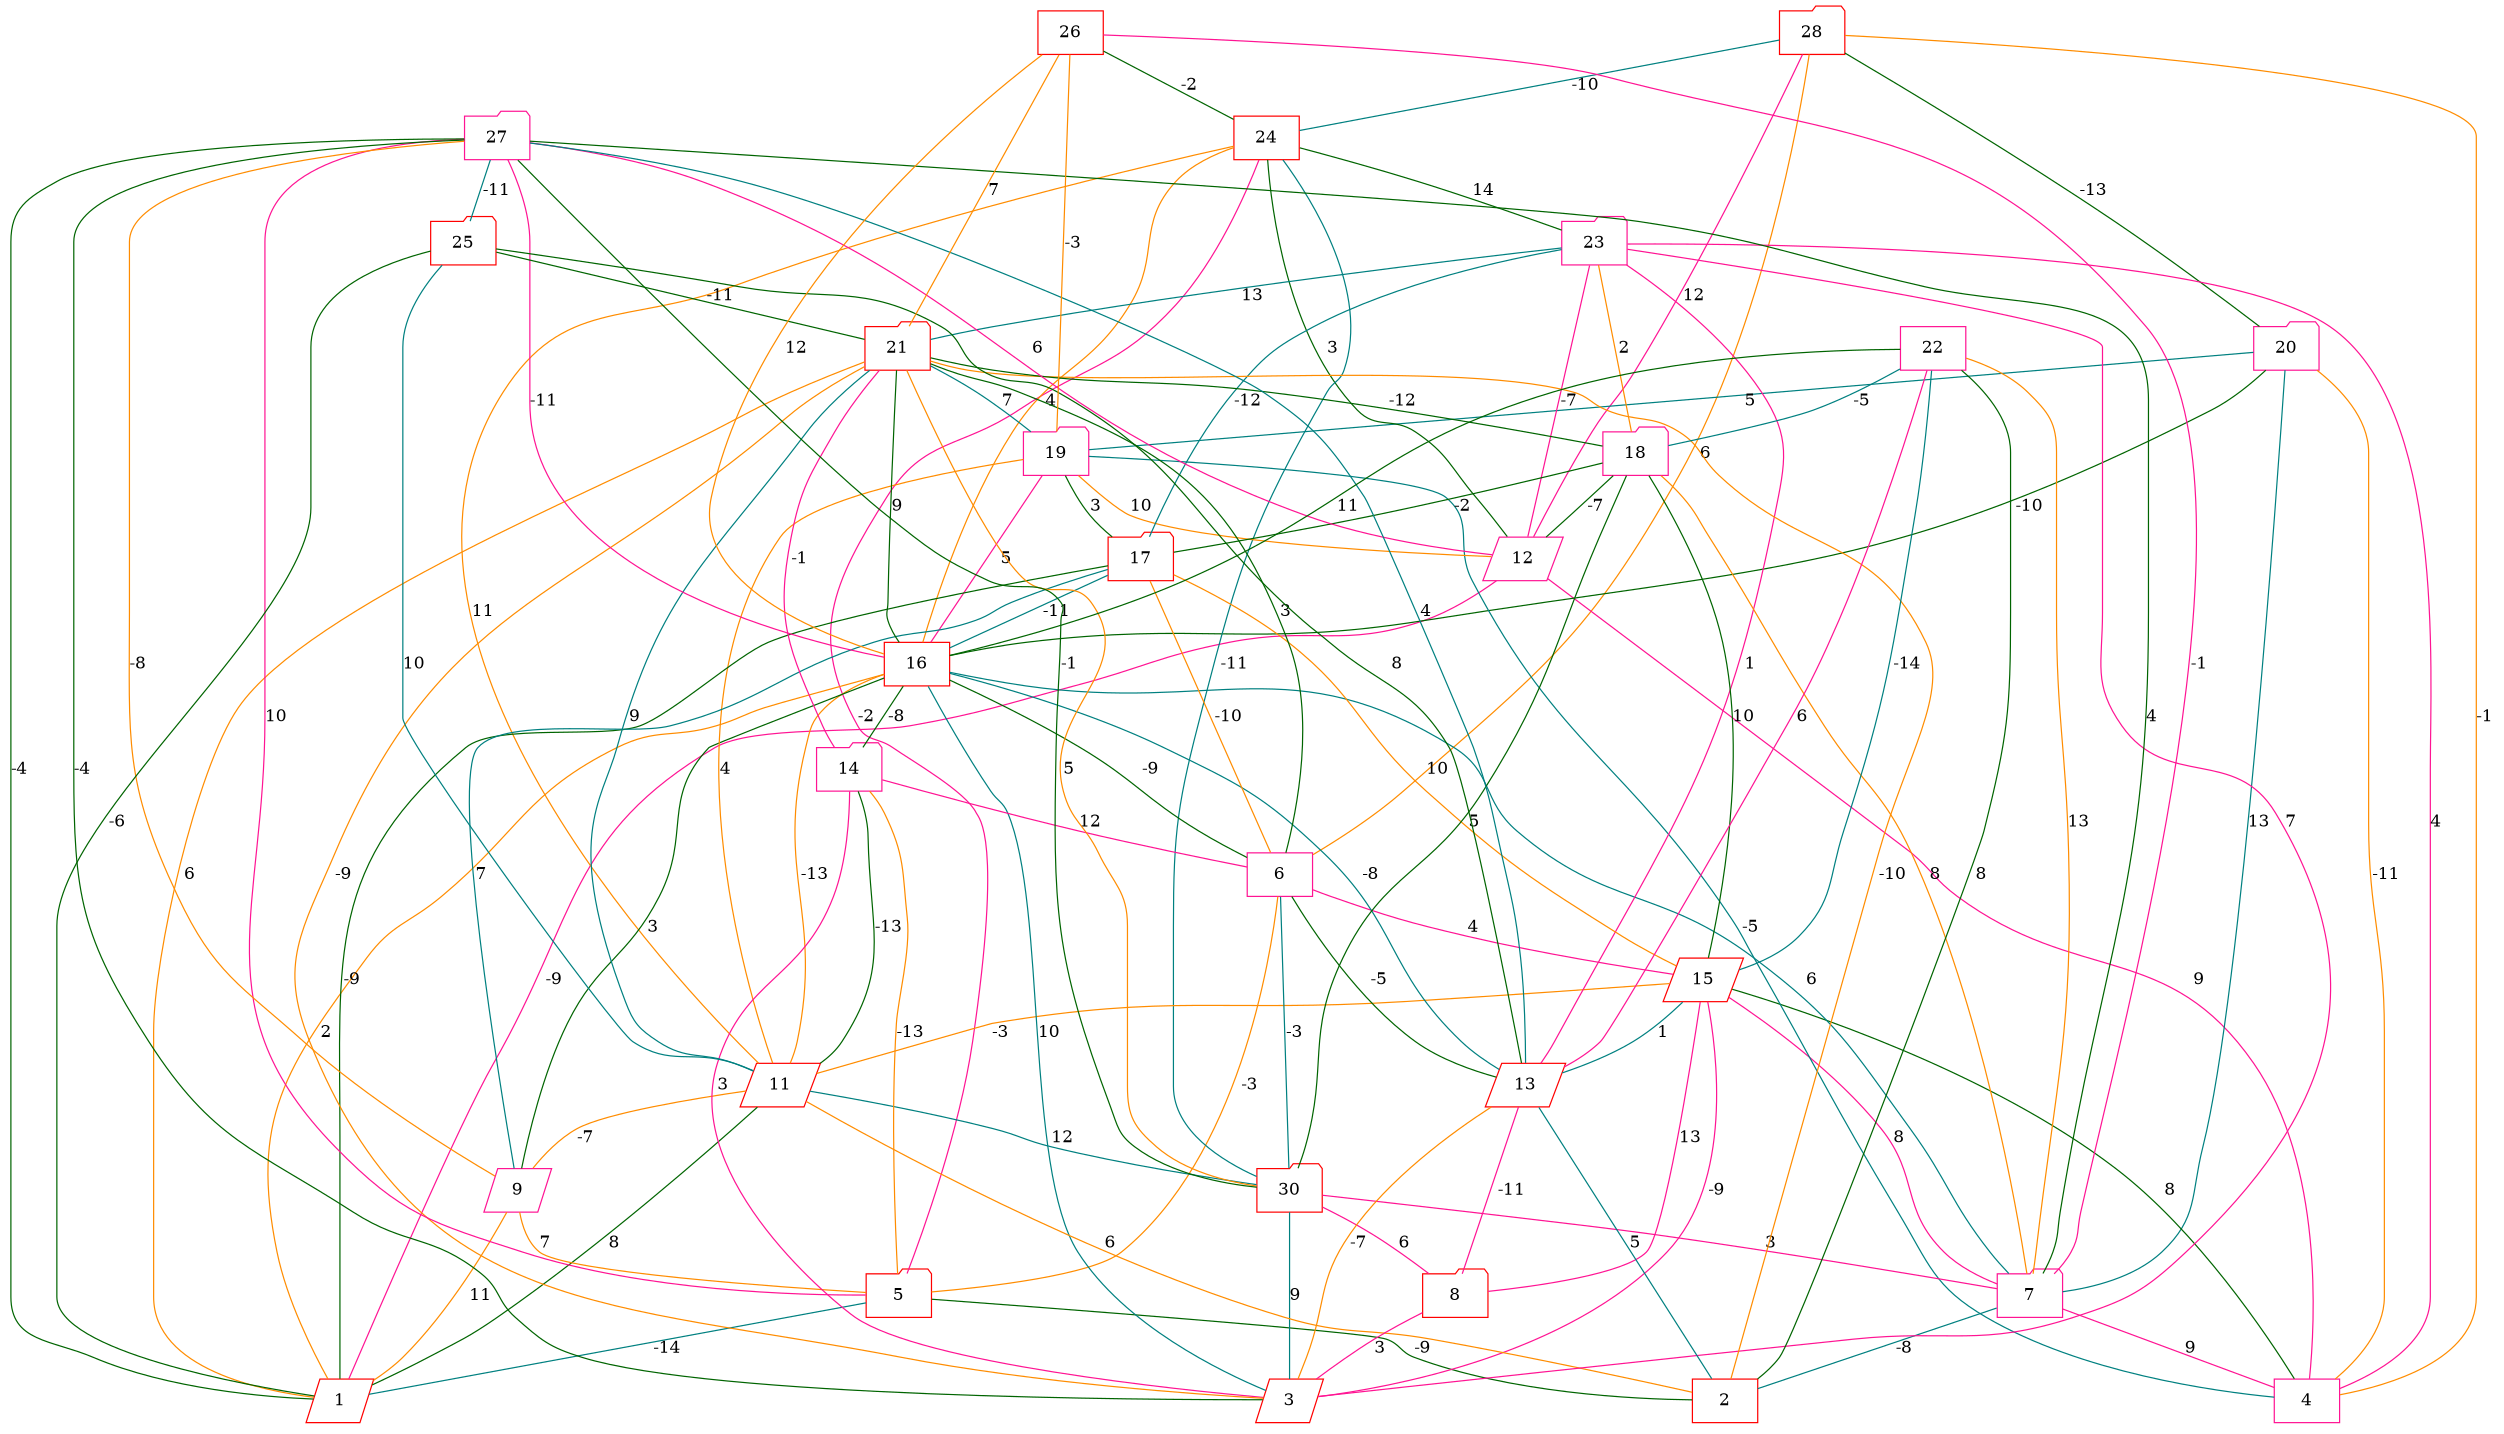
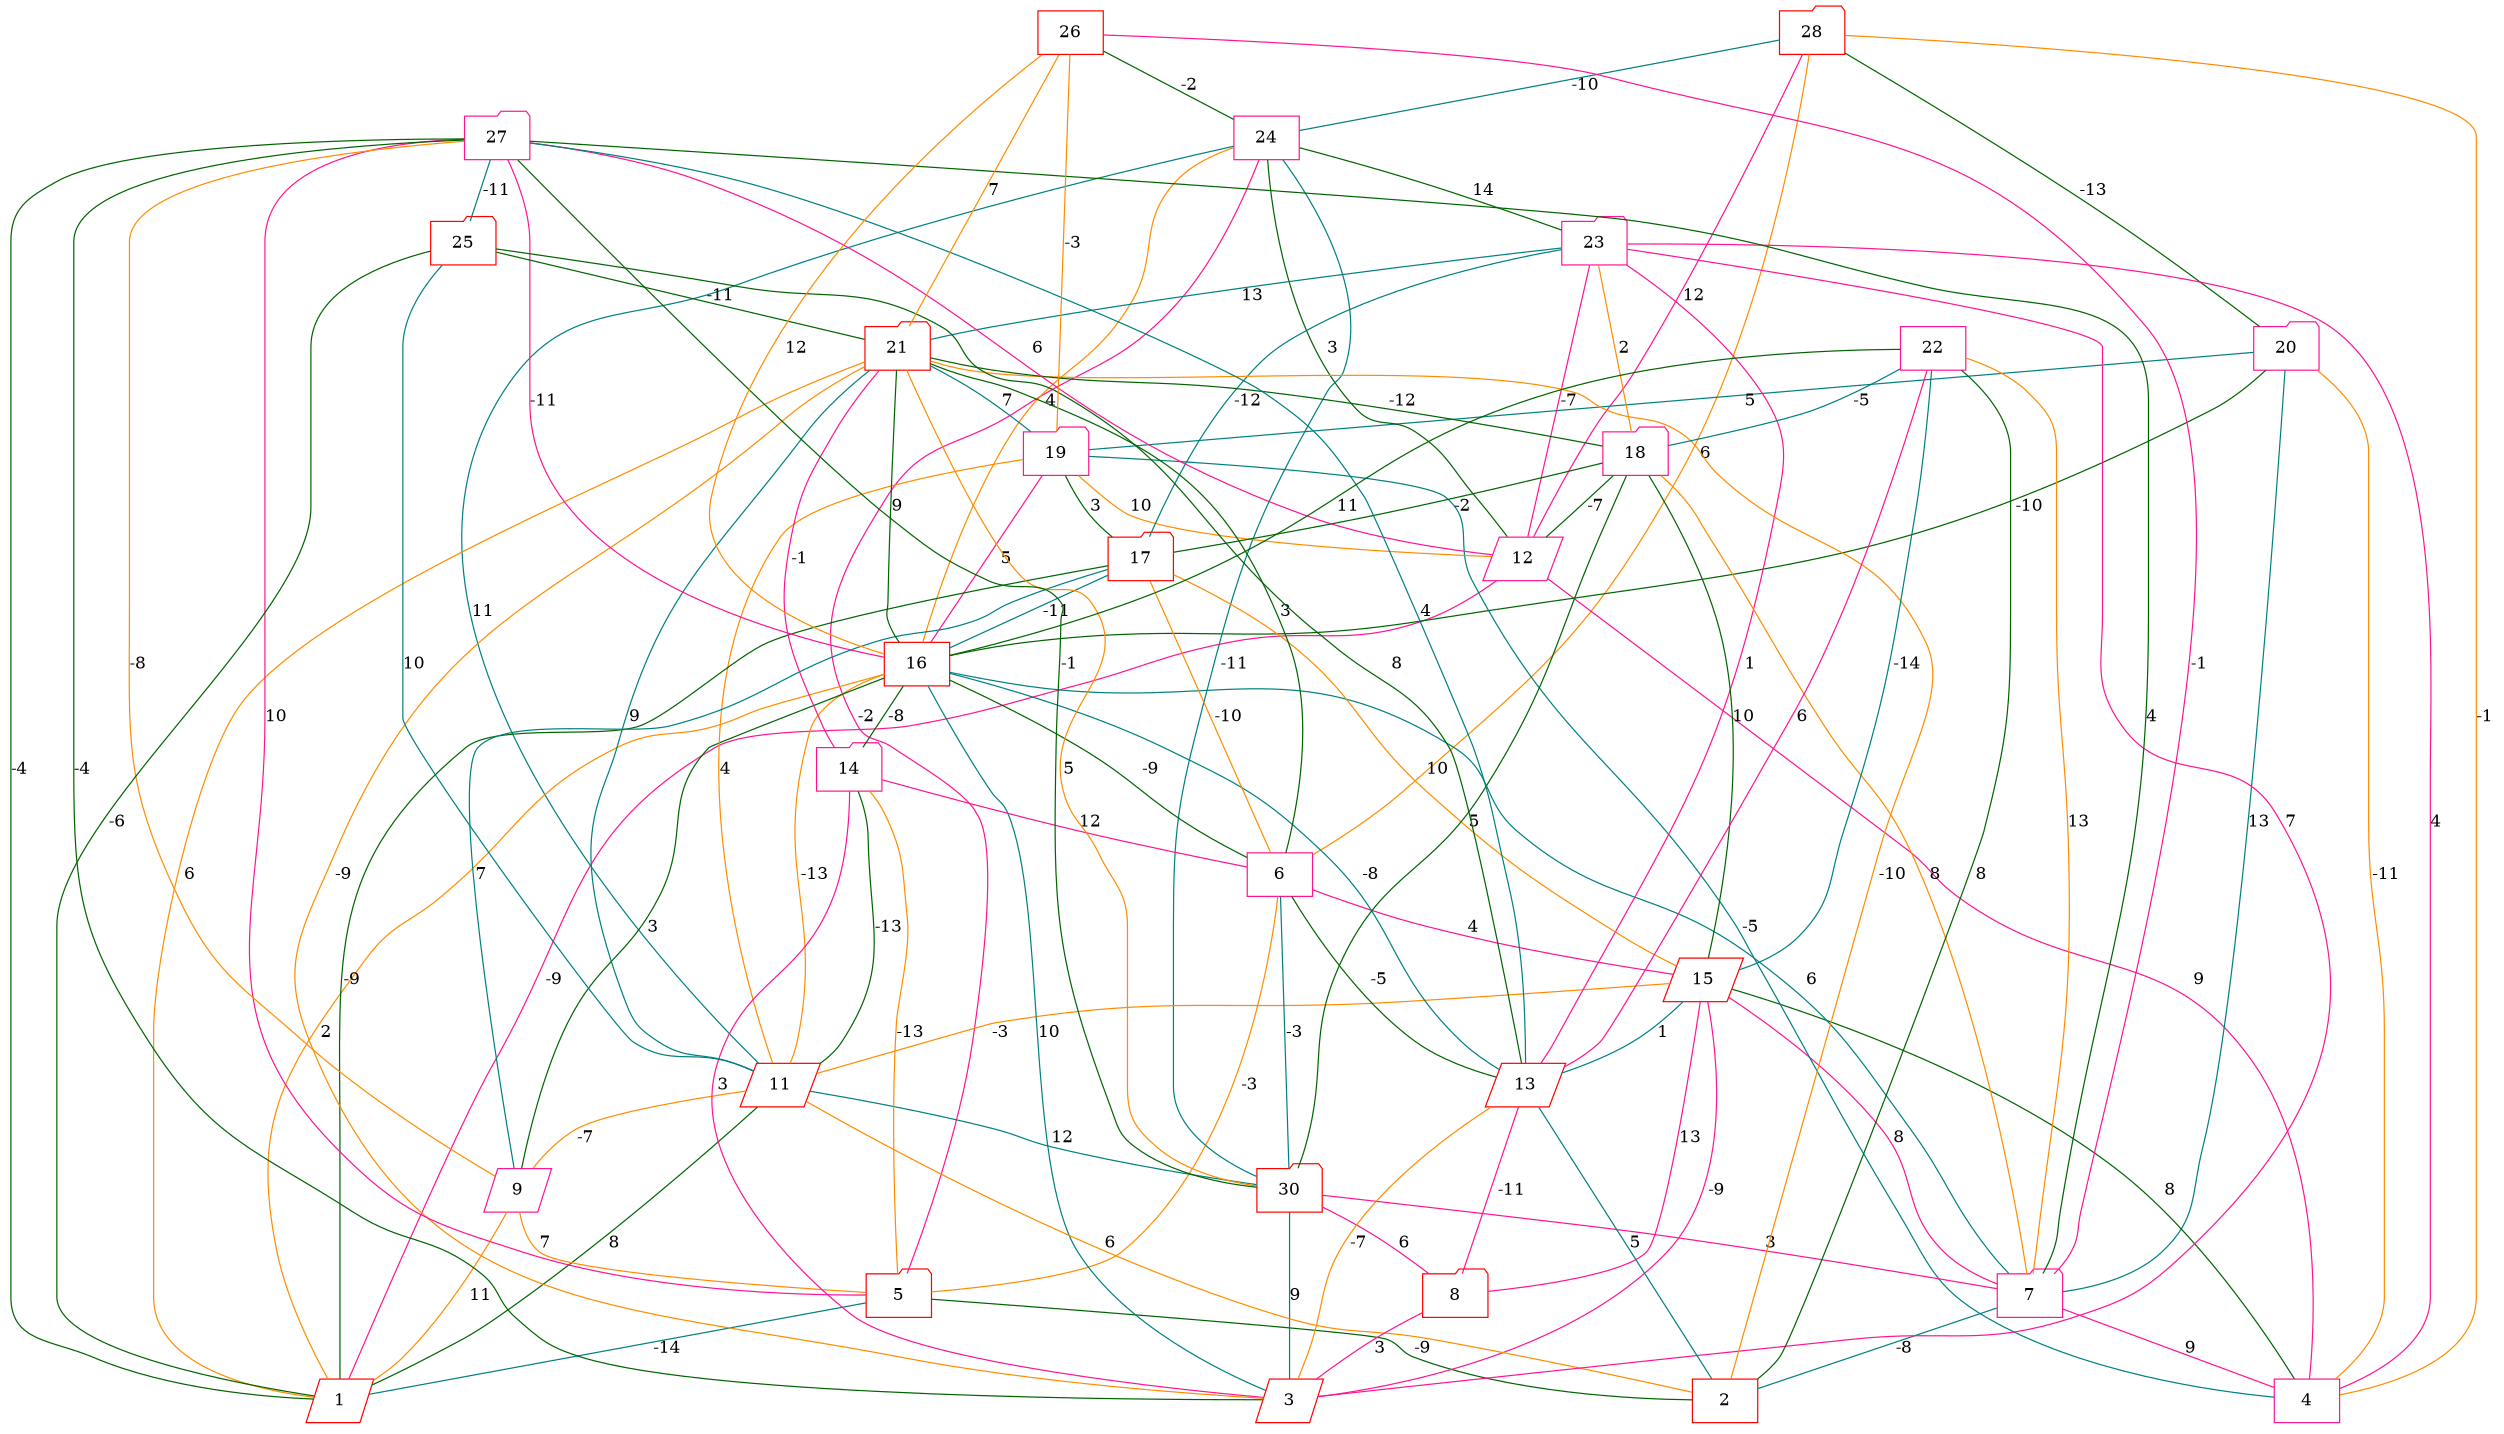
(1267, 138) -> (1267, 138)
(507, 387) -> (507, 387)
